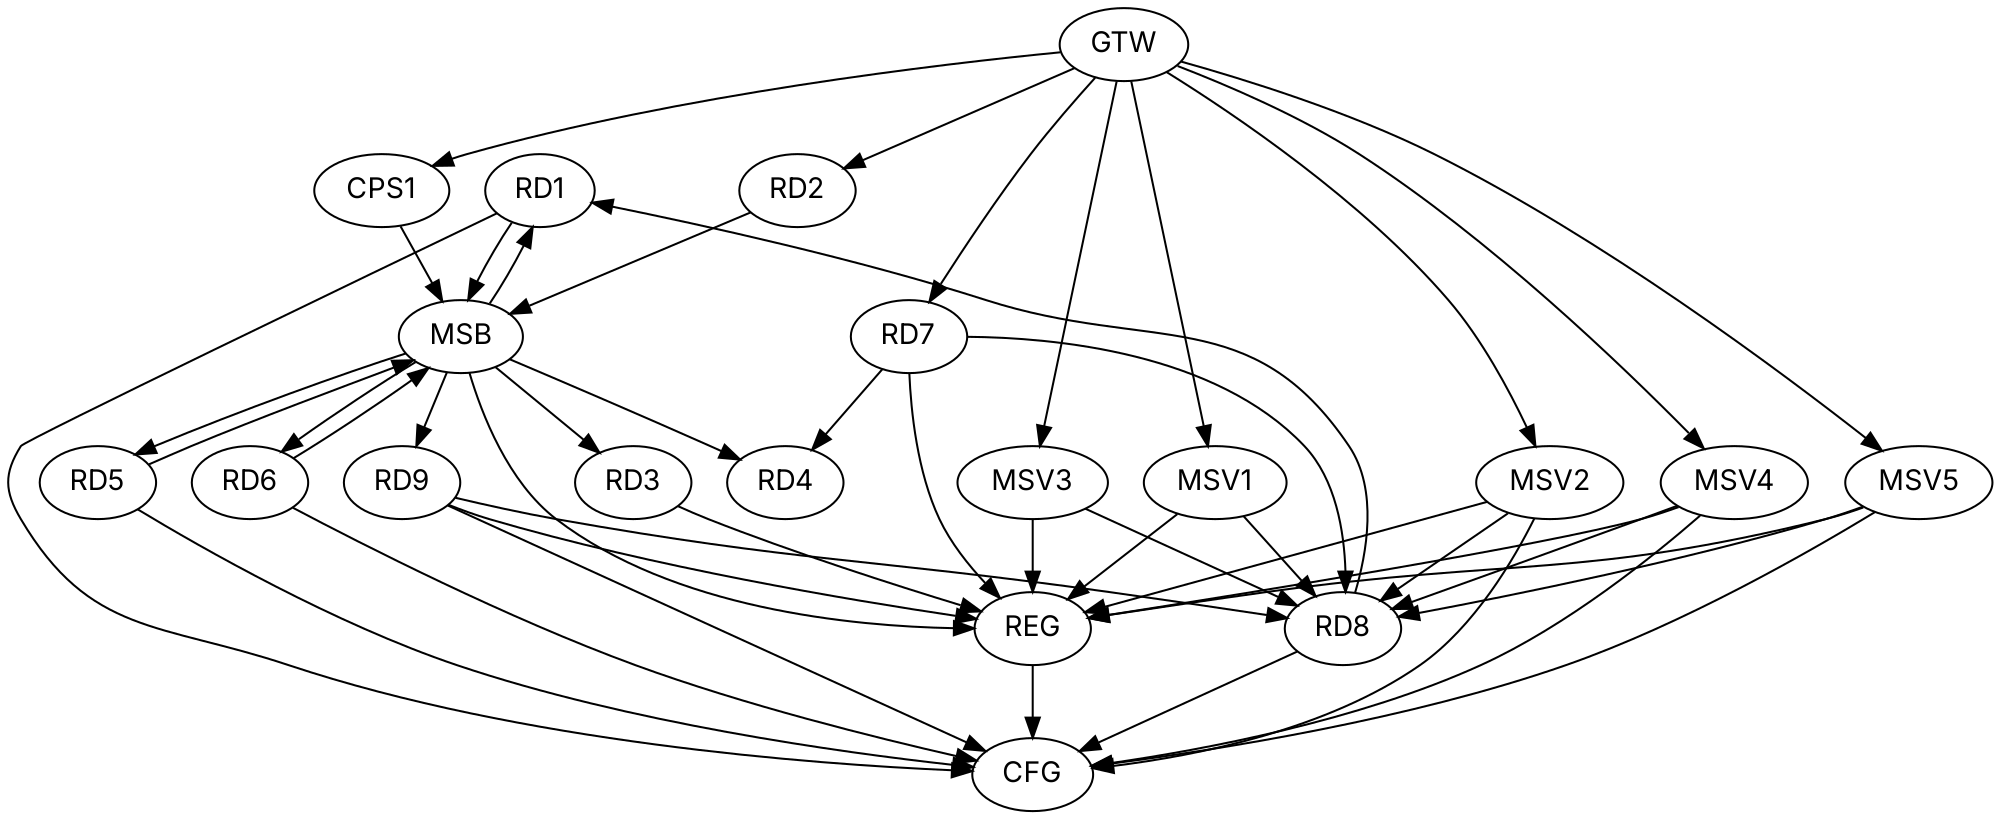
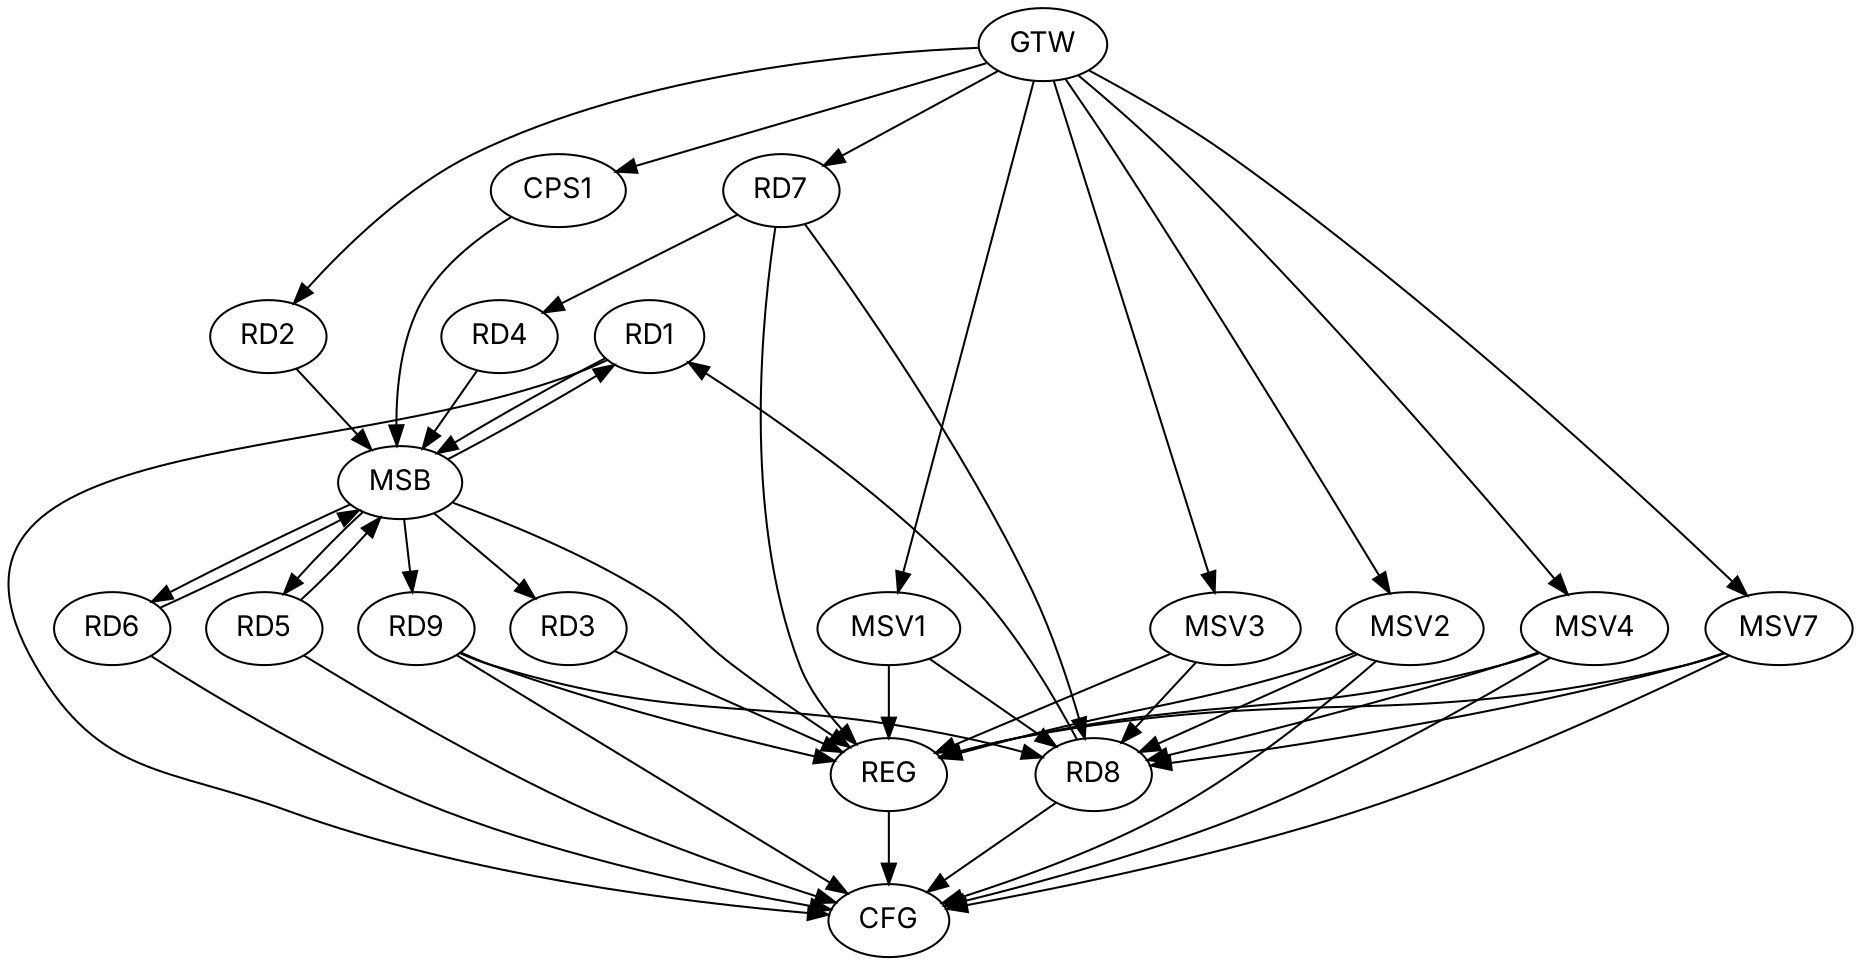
(616, 405) -> (461, 394)
(1919, 483) -> (1779, 629)
